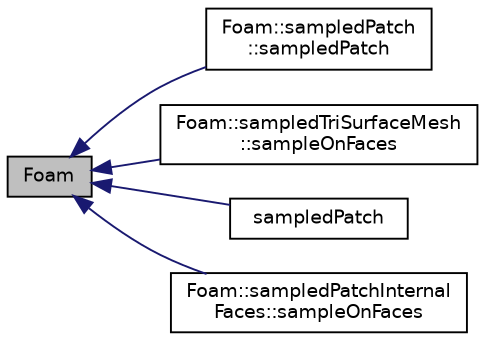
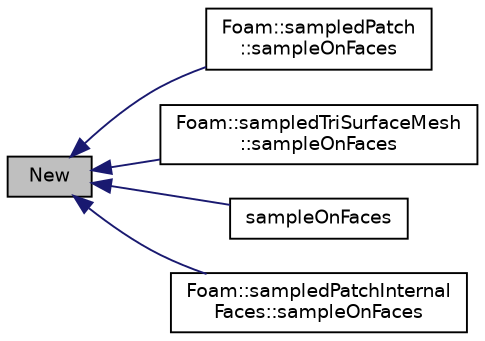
(319, 39) -> (319, 39)
(50, 177) -> (50, 177)
(319, 219) -> (319, 219)
